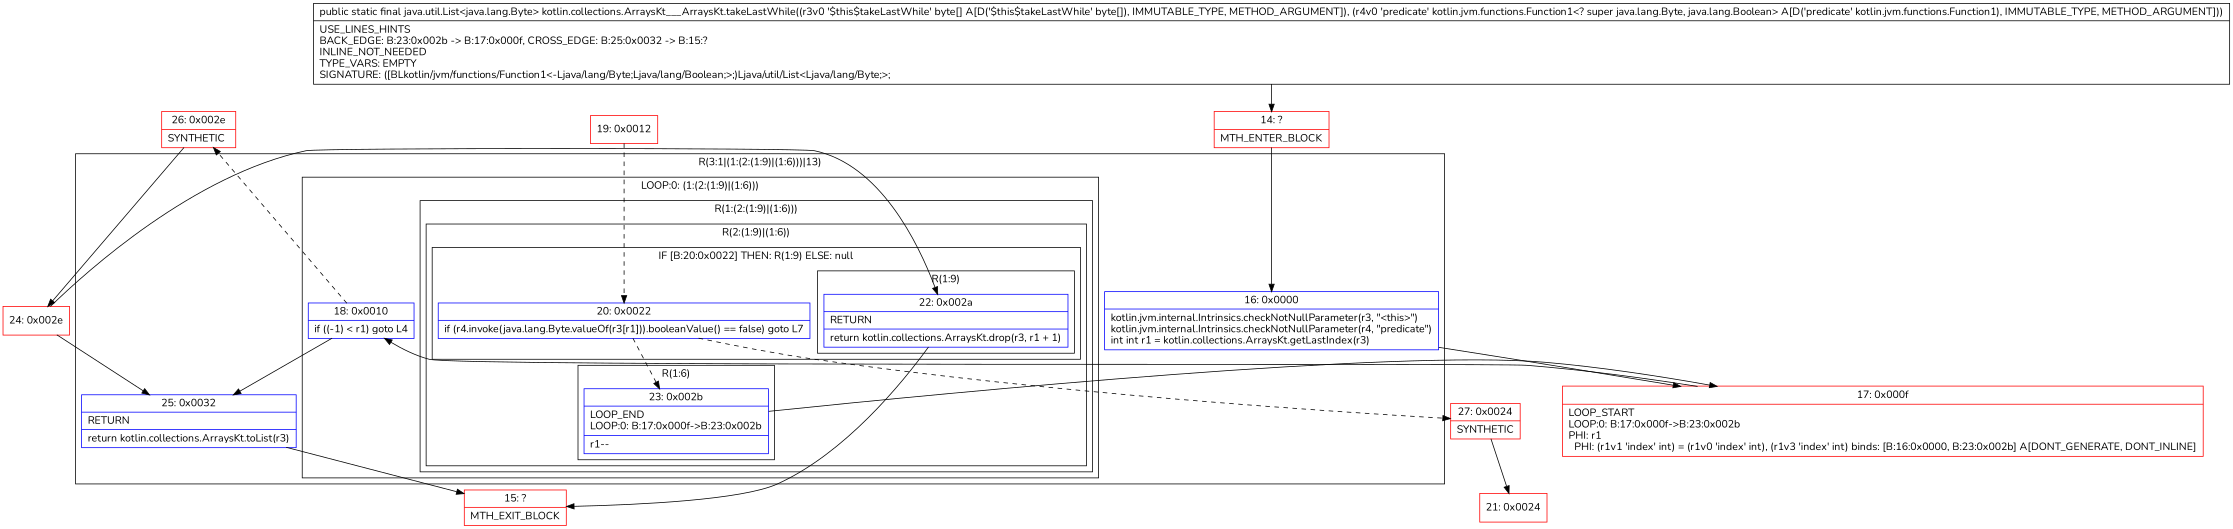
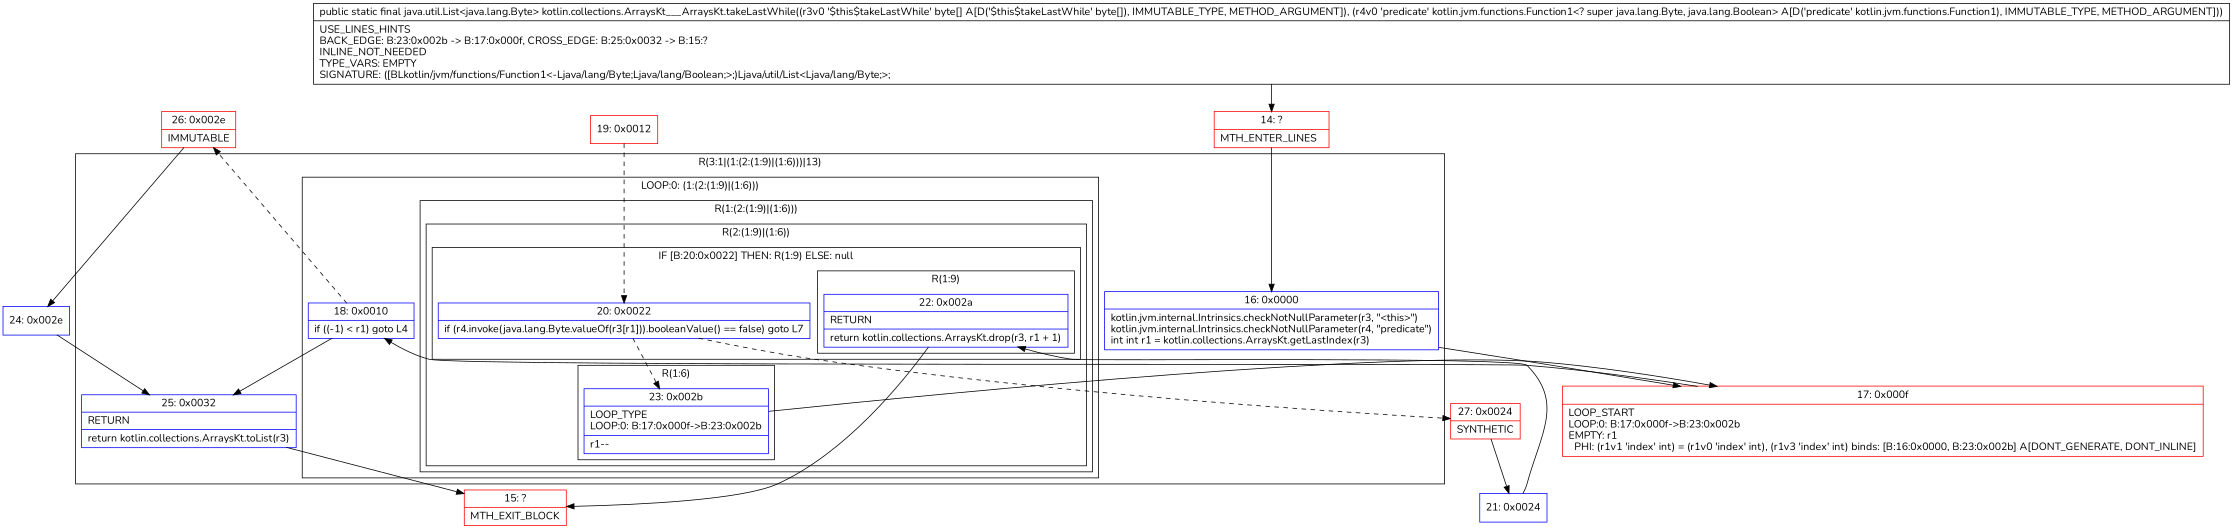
(196, 138) -> (199, 138)
(1272, 138) -> (1269, 138)
(503, 149) -> (1328, 360)
(36, 321) -> (36, 321)
(618, 415) -> (619, 415)
(1587, 436) -> (1595, 436)
(1513, 508) -> (1513, 508)
